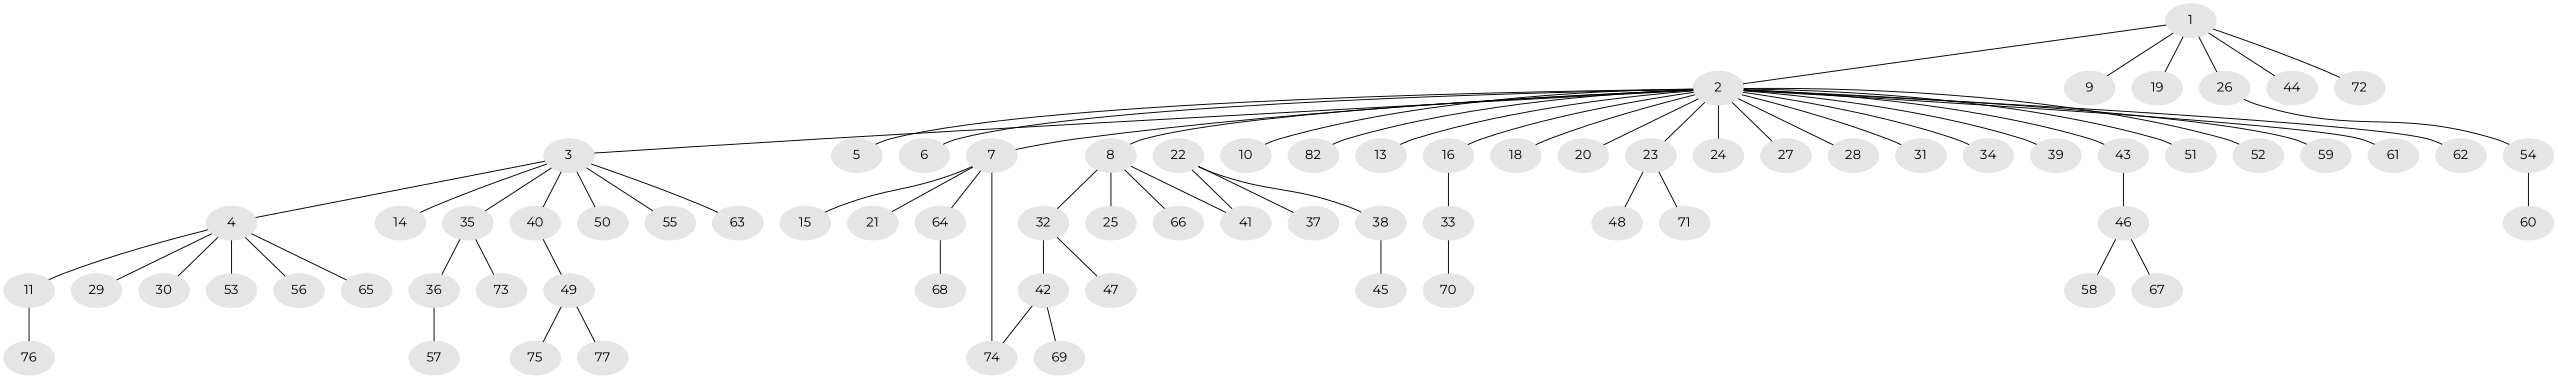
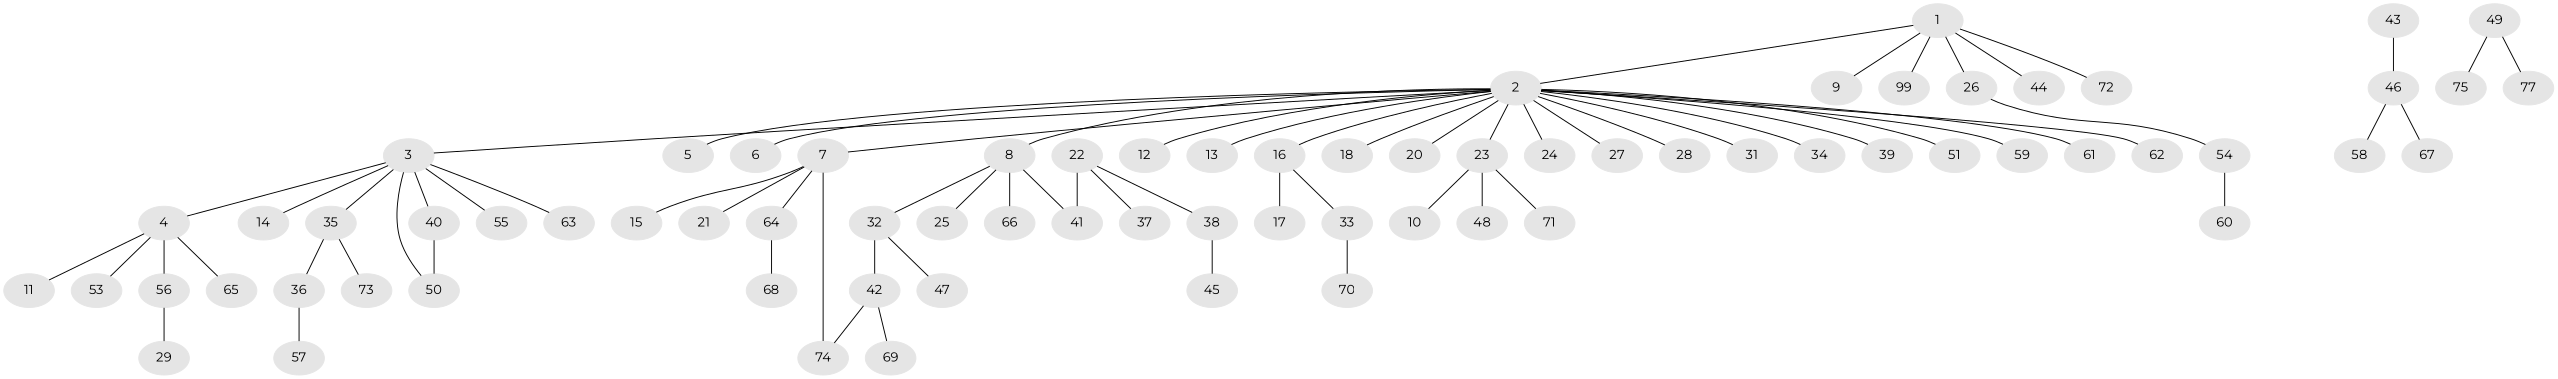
(2157, 88) -> (1904, 88)
(1953, 109) -> none
(1391, 114) -> (1449, 189)
(1313, 156) -> (1145, 156)
(2258, 156) -> none
none -> (1280, 223)
(164, 257) -> (164, 324)
(552, 257) -> (434, 257)
(164, 291) -> none
(29, 358) -> none
